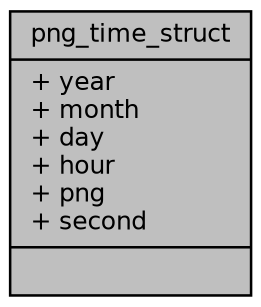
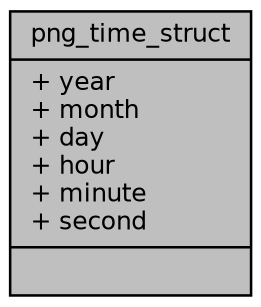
(68, 194) -> (89, 194)
